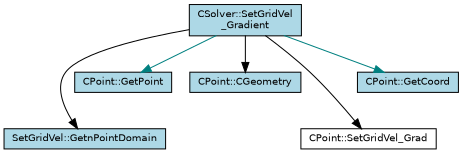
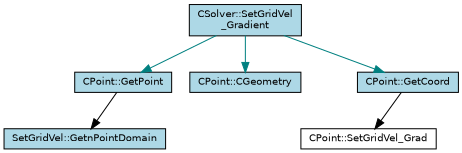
(245, 49) -> (245, 49)
(100, 52) -> (107, 107)
(313, 75) -> (391, 107)
